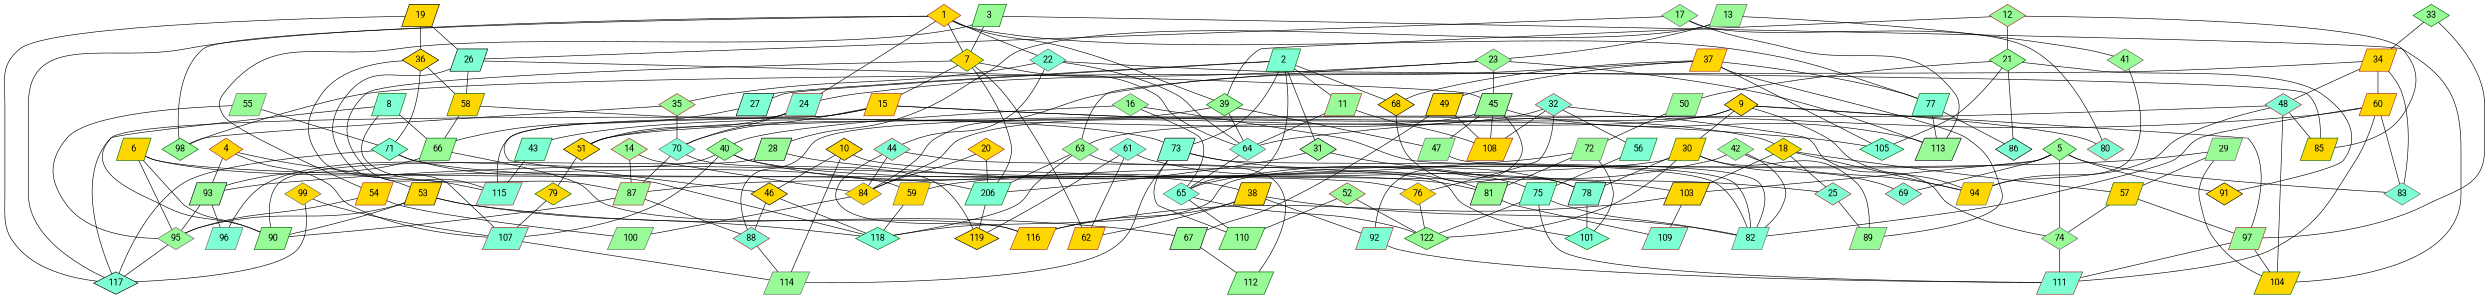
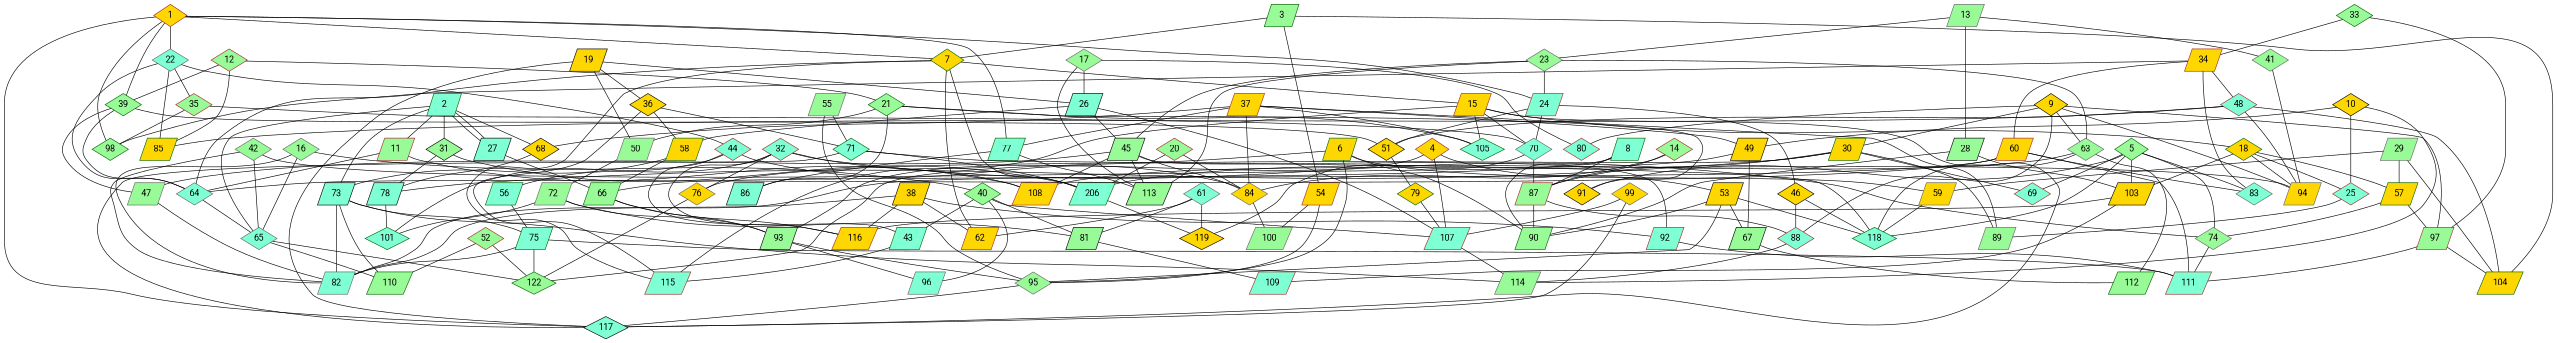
none -> (610, 101)
(986, 149) -> (1174, 149)
(2014, 149) -> (745, 194)
(807, 172) -> (2037, 126)
(986, 178) -> (950, 213)
